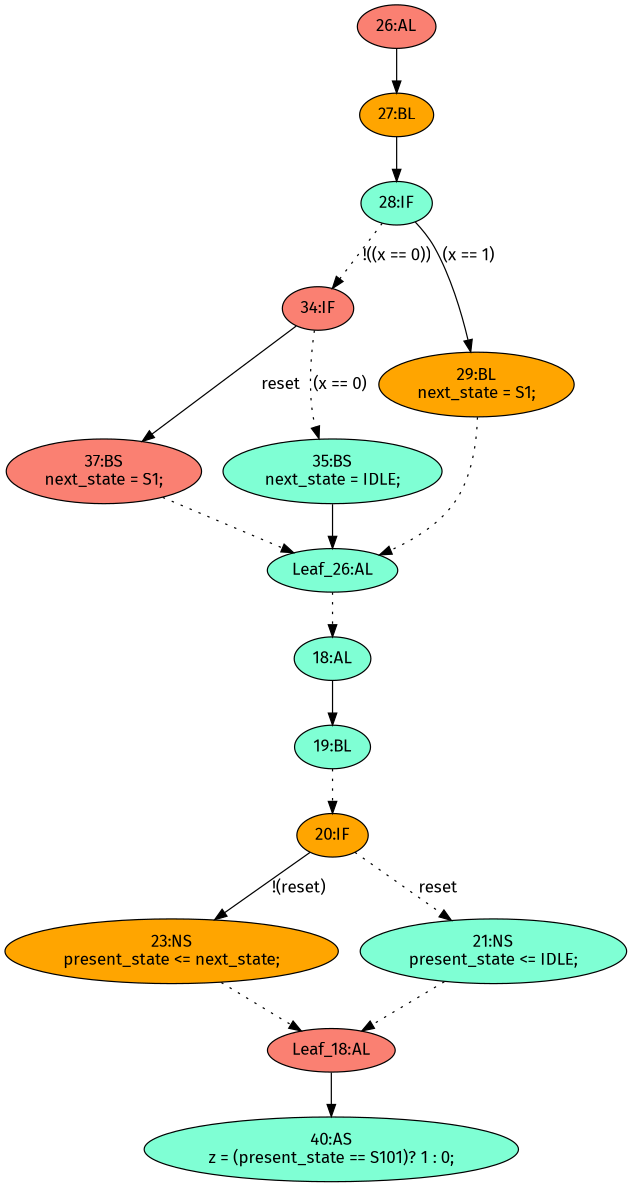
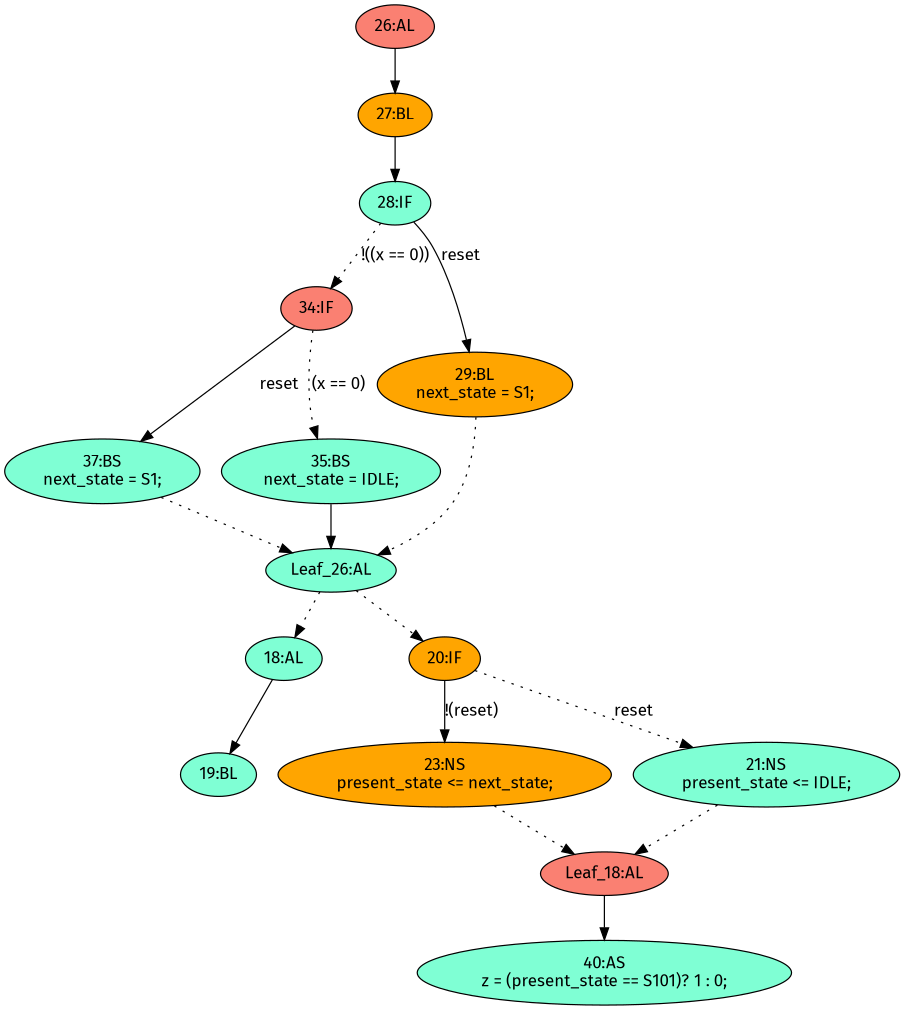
(469, 256) -> (461, 256)
(104, 471) -> (102, 471)
(333, 785) -> (385, 612)
